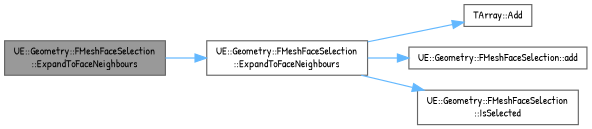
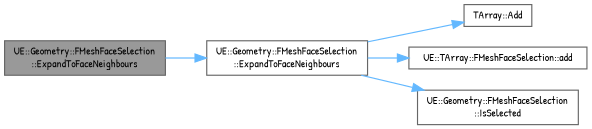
(498, 58) -> (498, 58)
